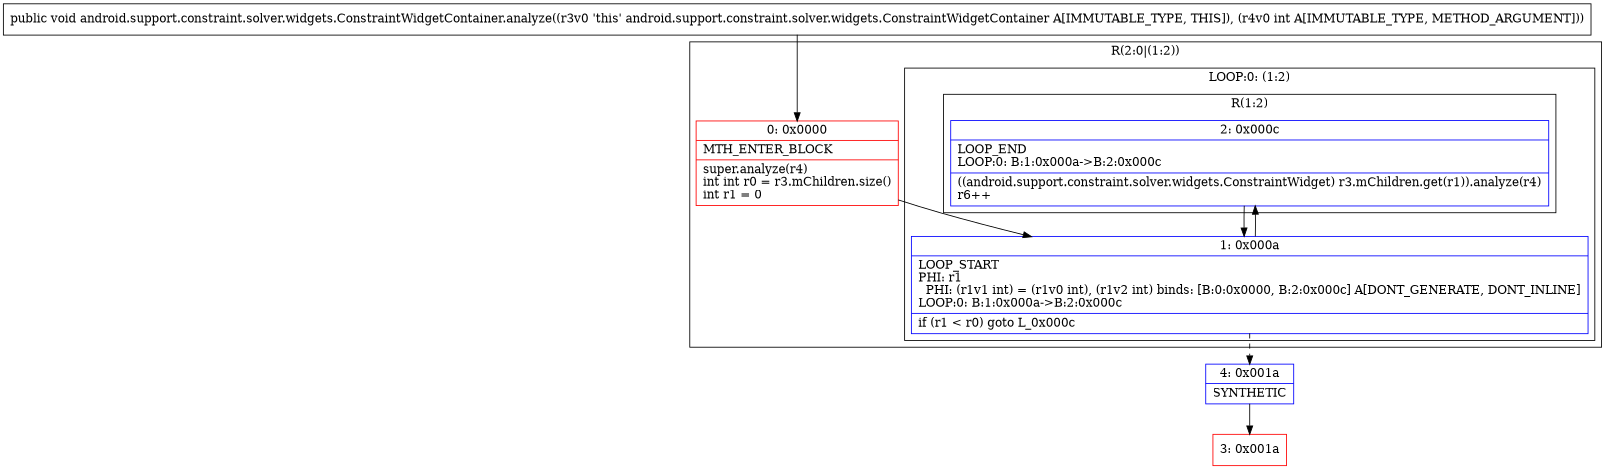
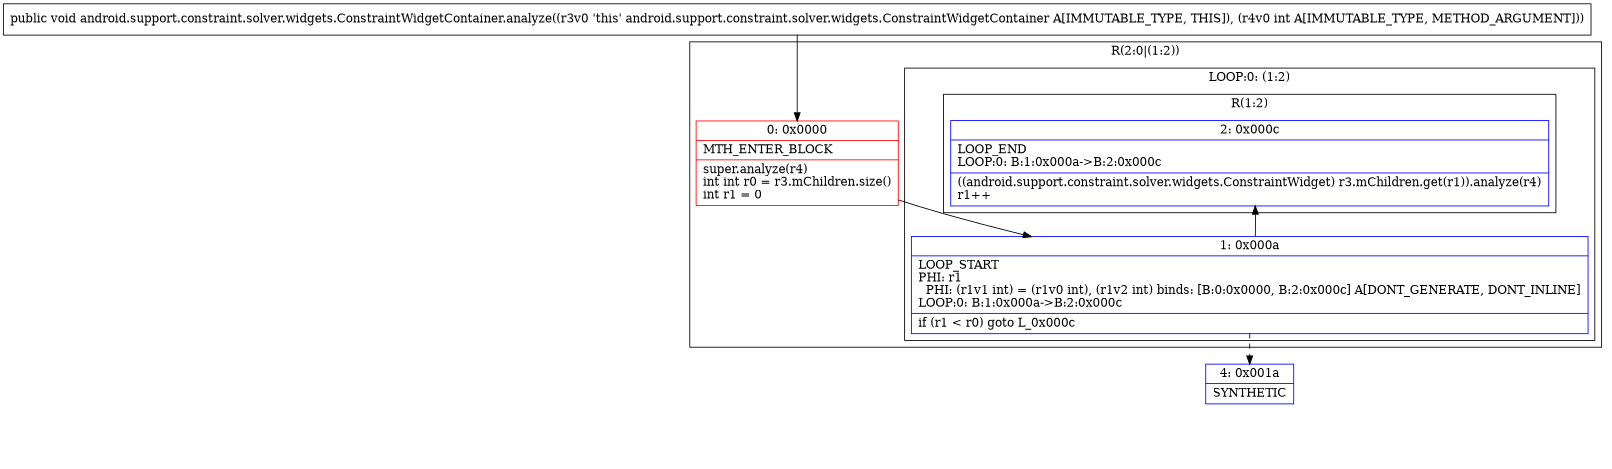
(974, 195) -> (974, 195)
(1244, 218) -> none
(1250, 450) -> none
